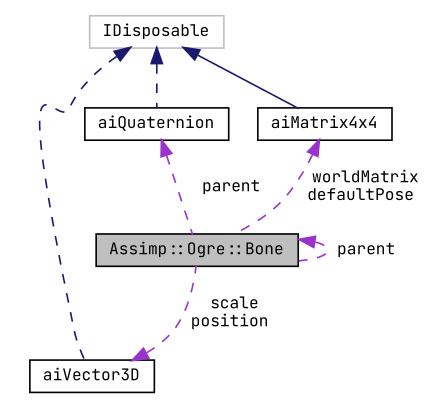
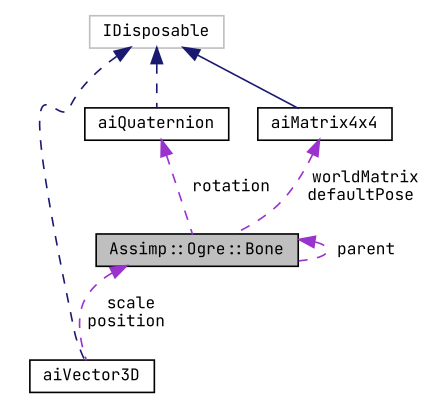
(227, 187) -> (227, 187)
(182, 316) -> (81, 311)
